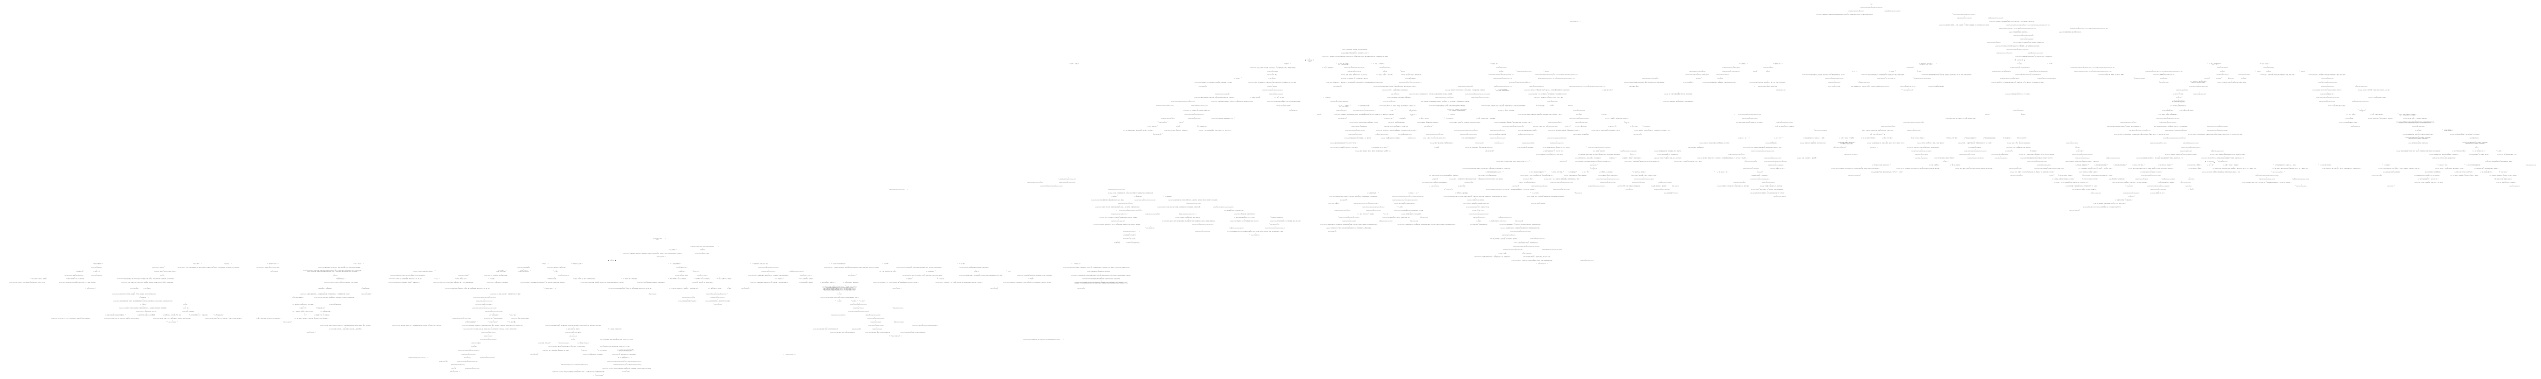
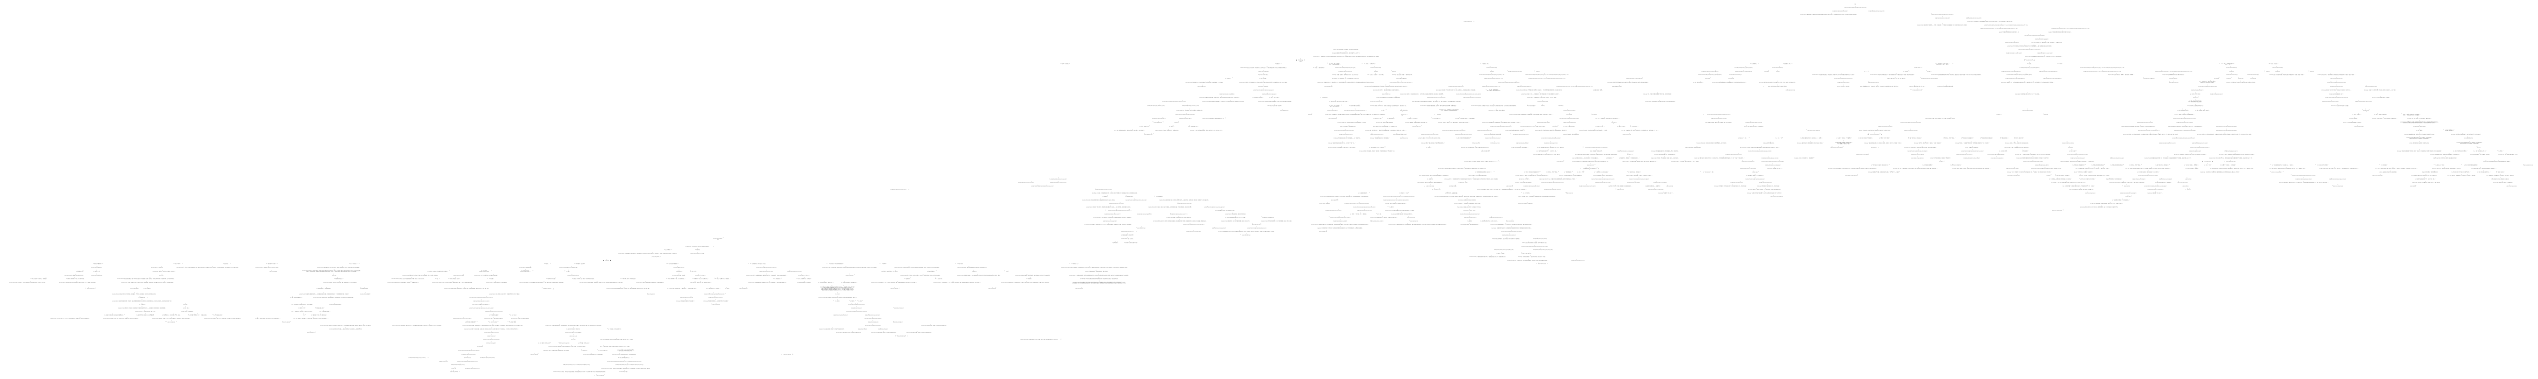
(1593, 169) -> (1590, 169)
